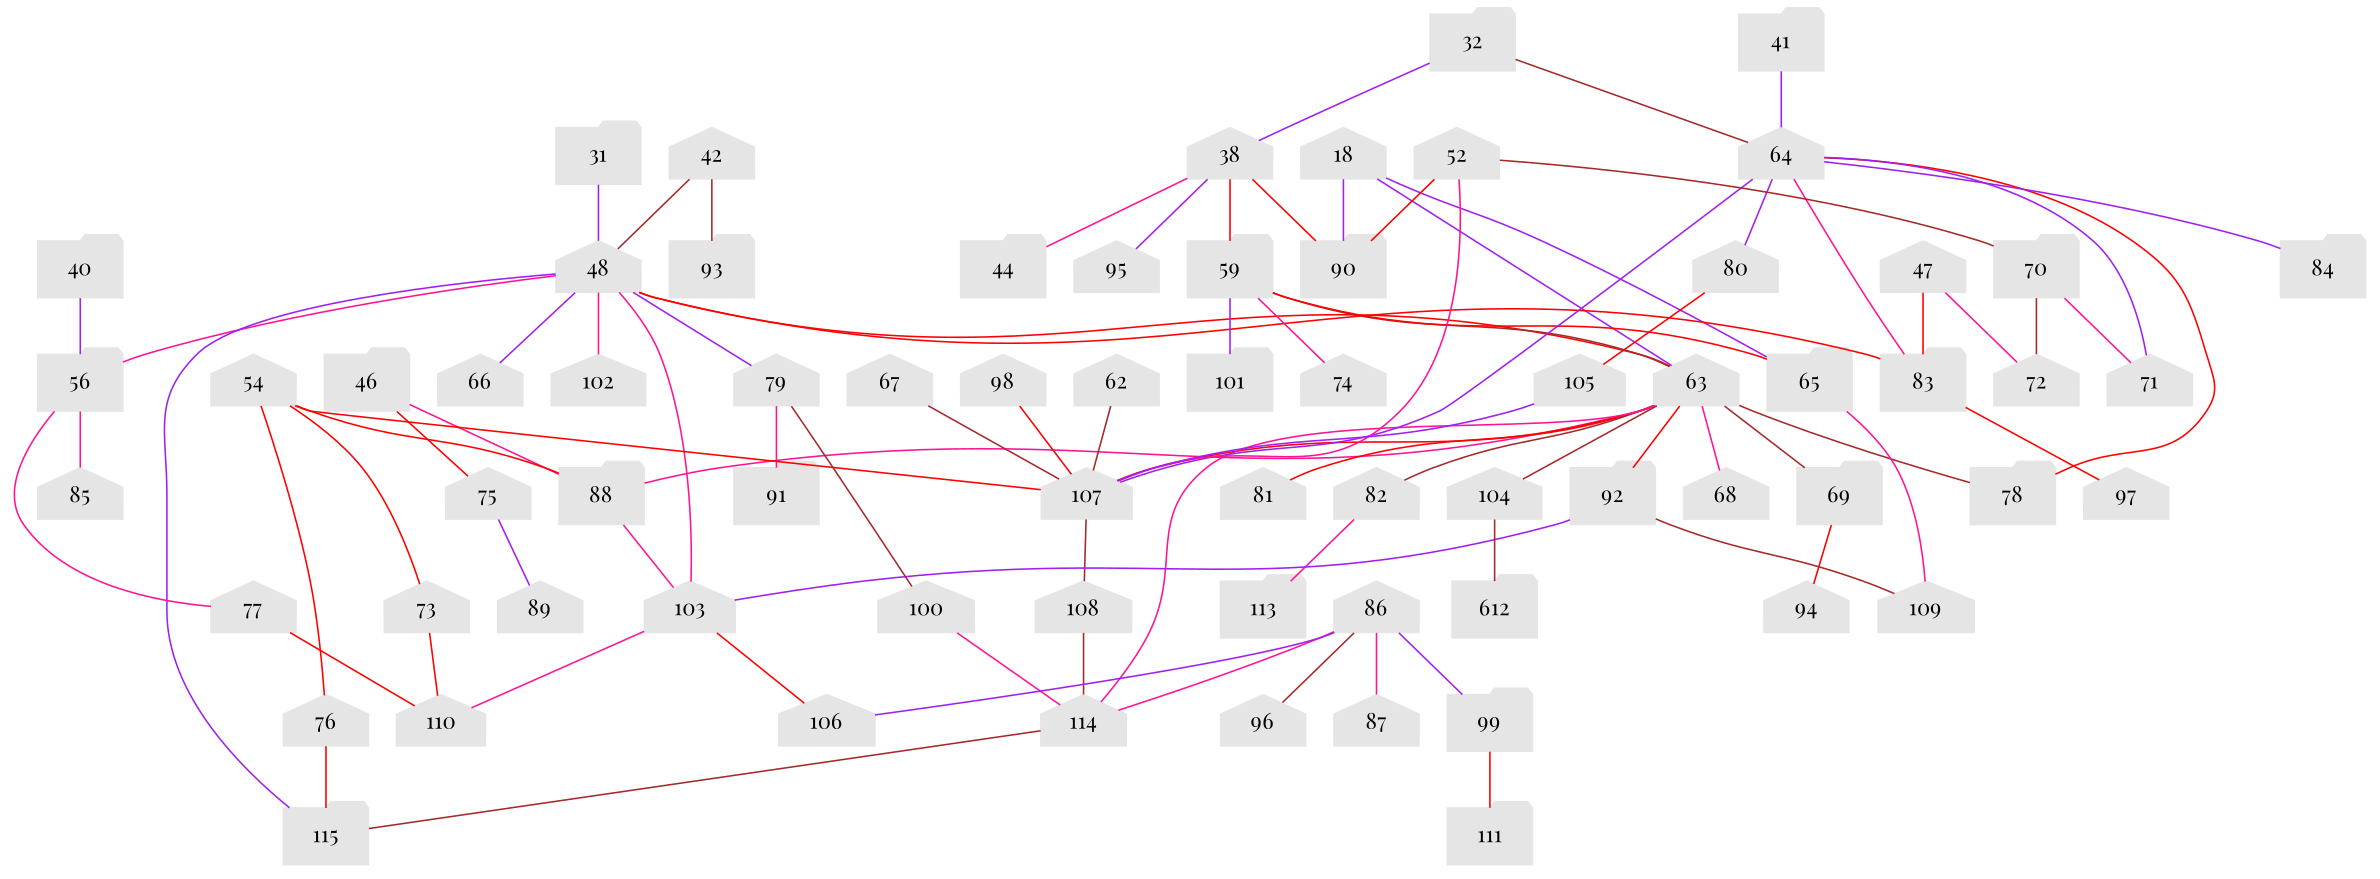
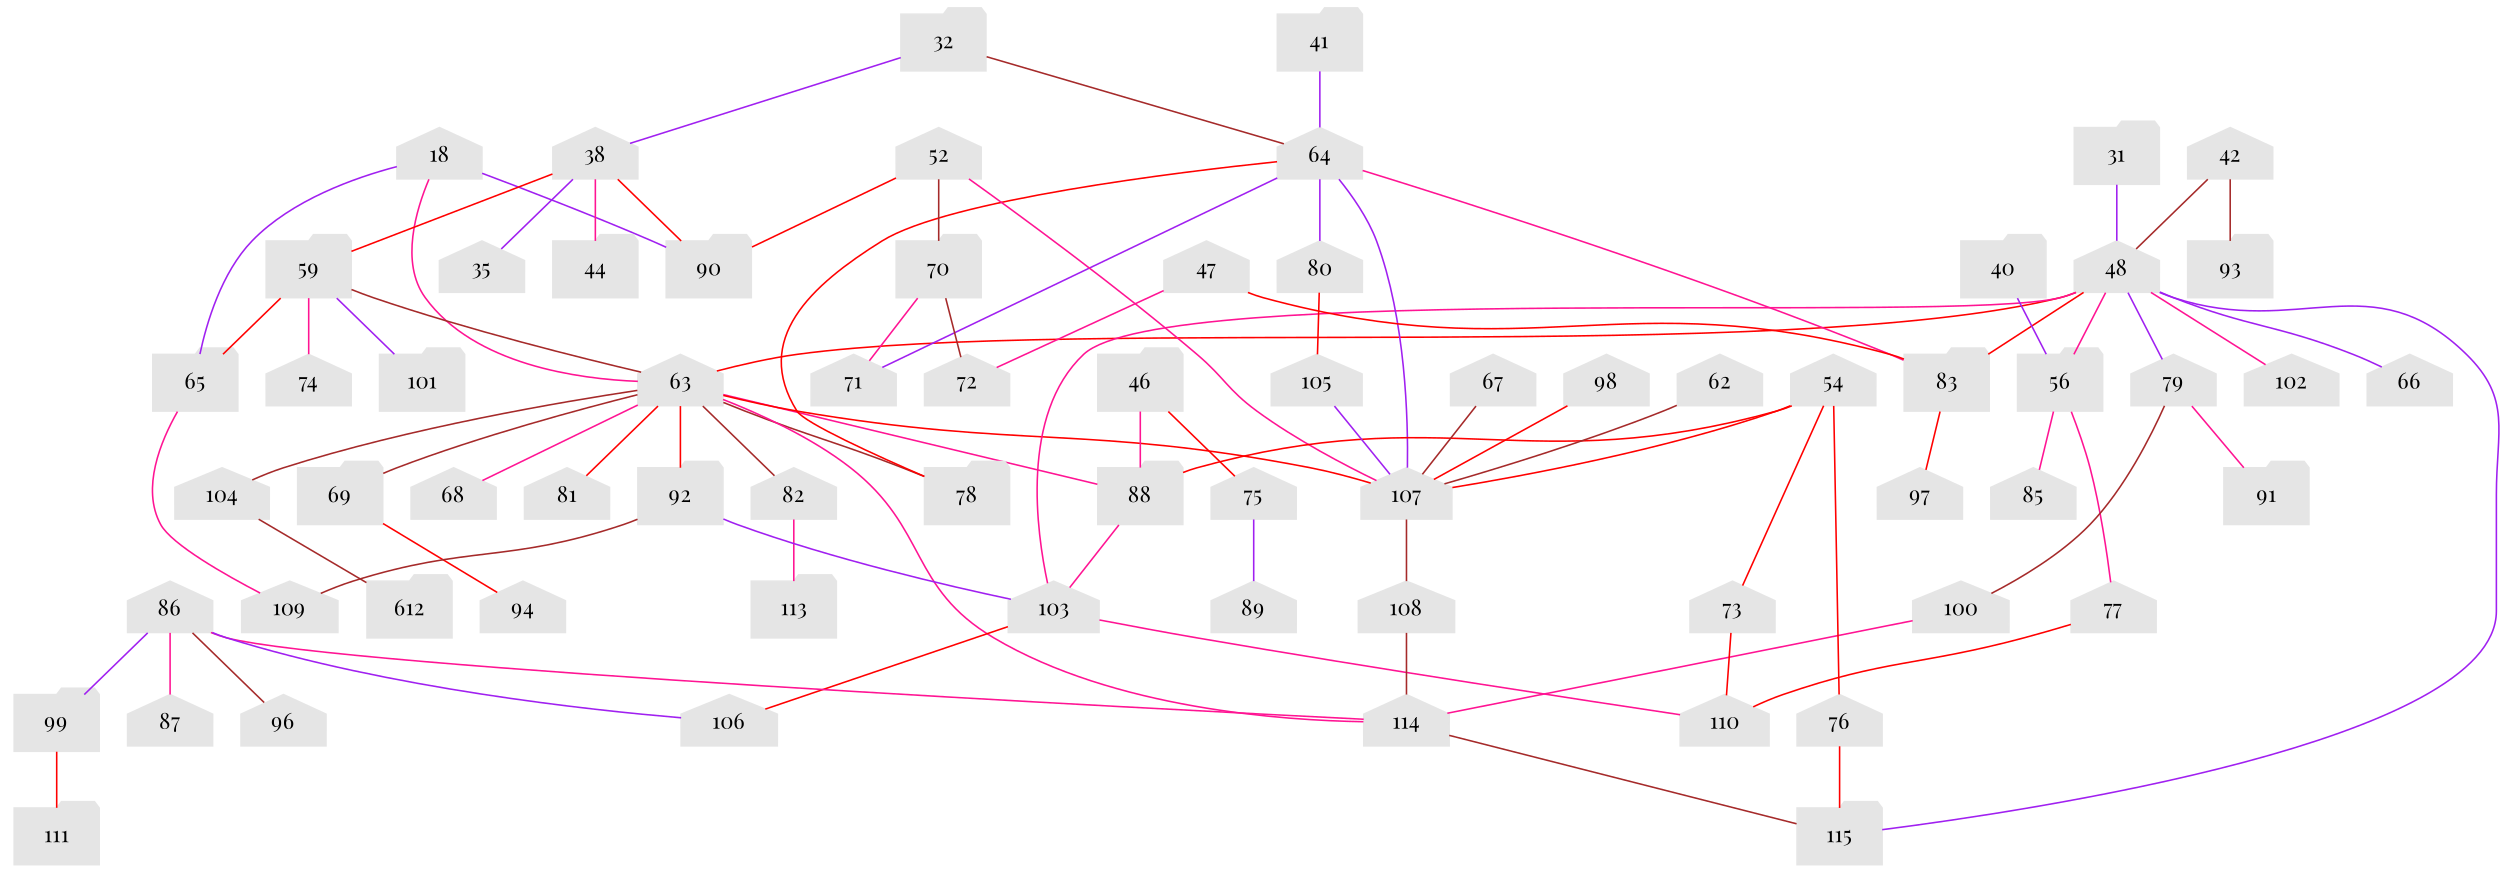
(1117, 269) -> (482, 269)
(2323, 269) -> none
(1524, 272) -> (474, 340)
